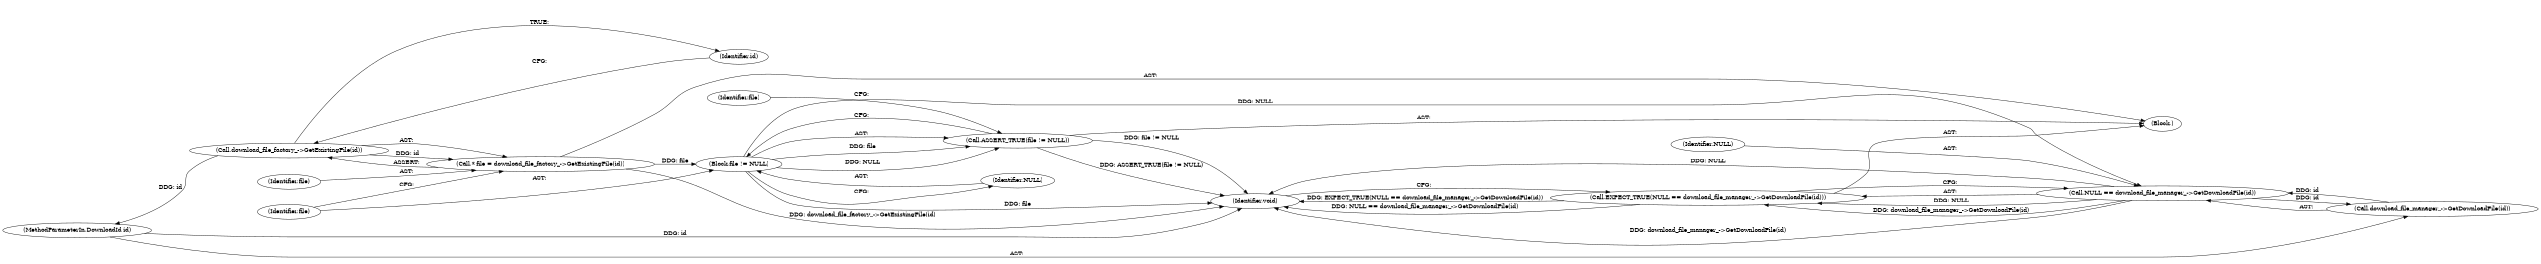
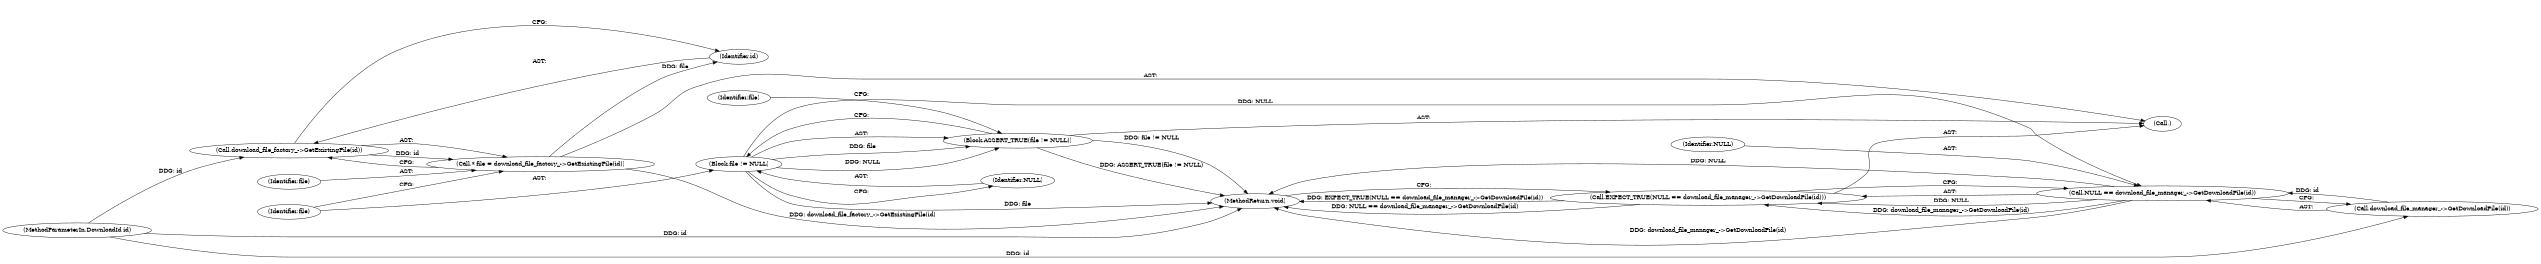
(541, 23) -> (541, 23)
(541, 62) -> (541, 62)
(2162, 124) -> (2162, 124)
(1018, 141) -> (1018, 141)
(408, 163) -> (408, 163)
(673, 164) -> (625, 99)
(176, 196) -> (161, 182)
(2307, 198) -> (2307, 198)
(1255, 201) -> (1255, 201)
(1018, 254) -> (1018, 254)
